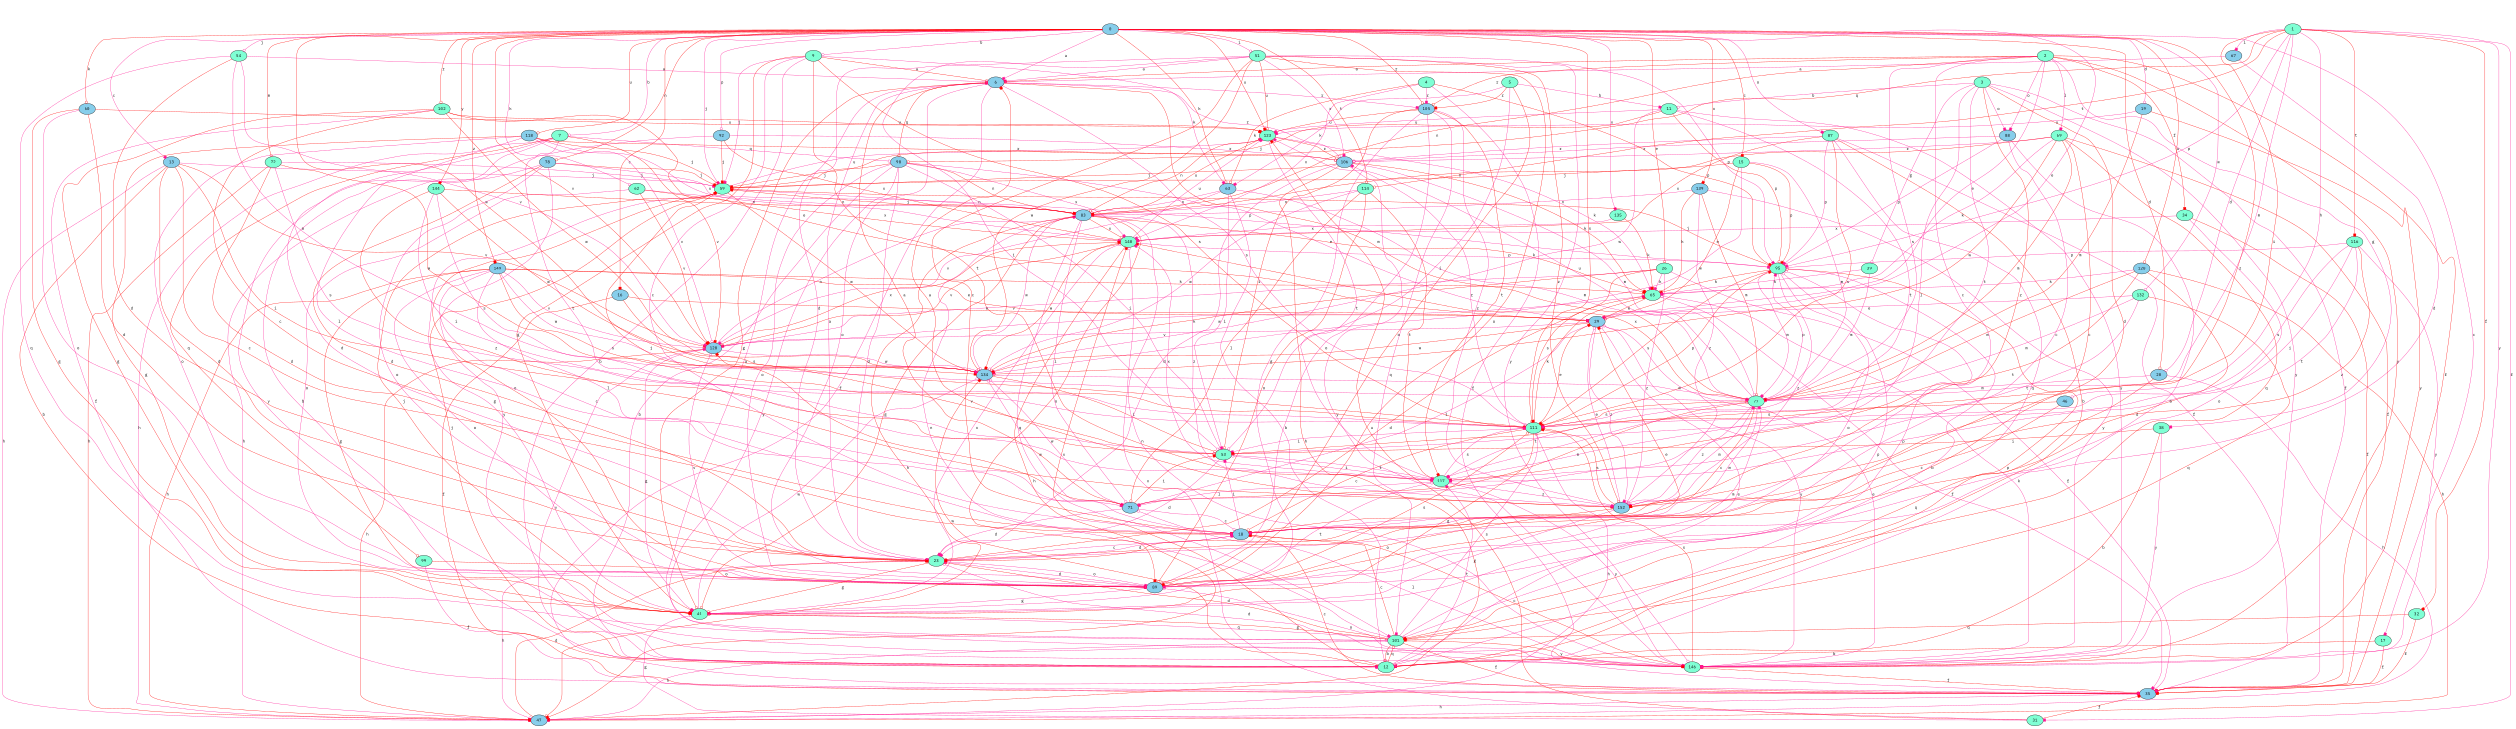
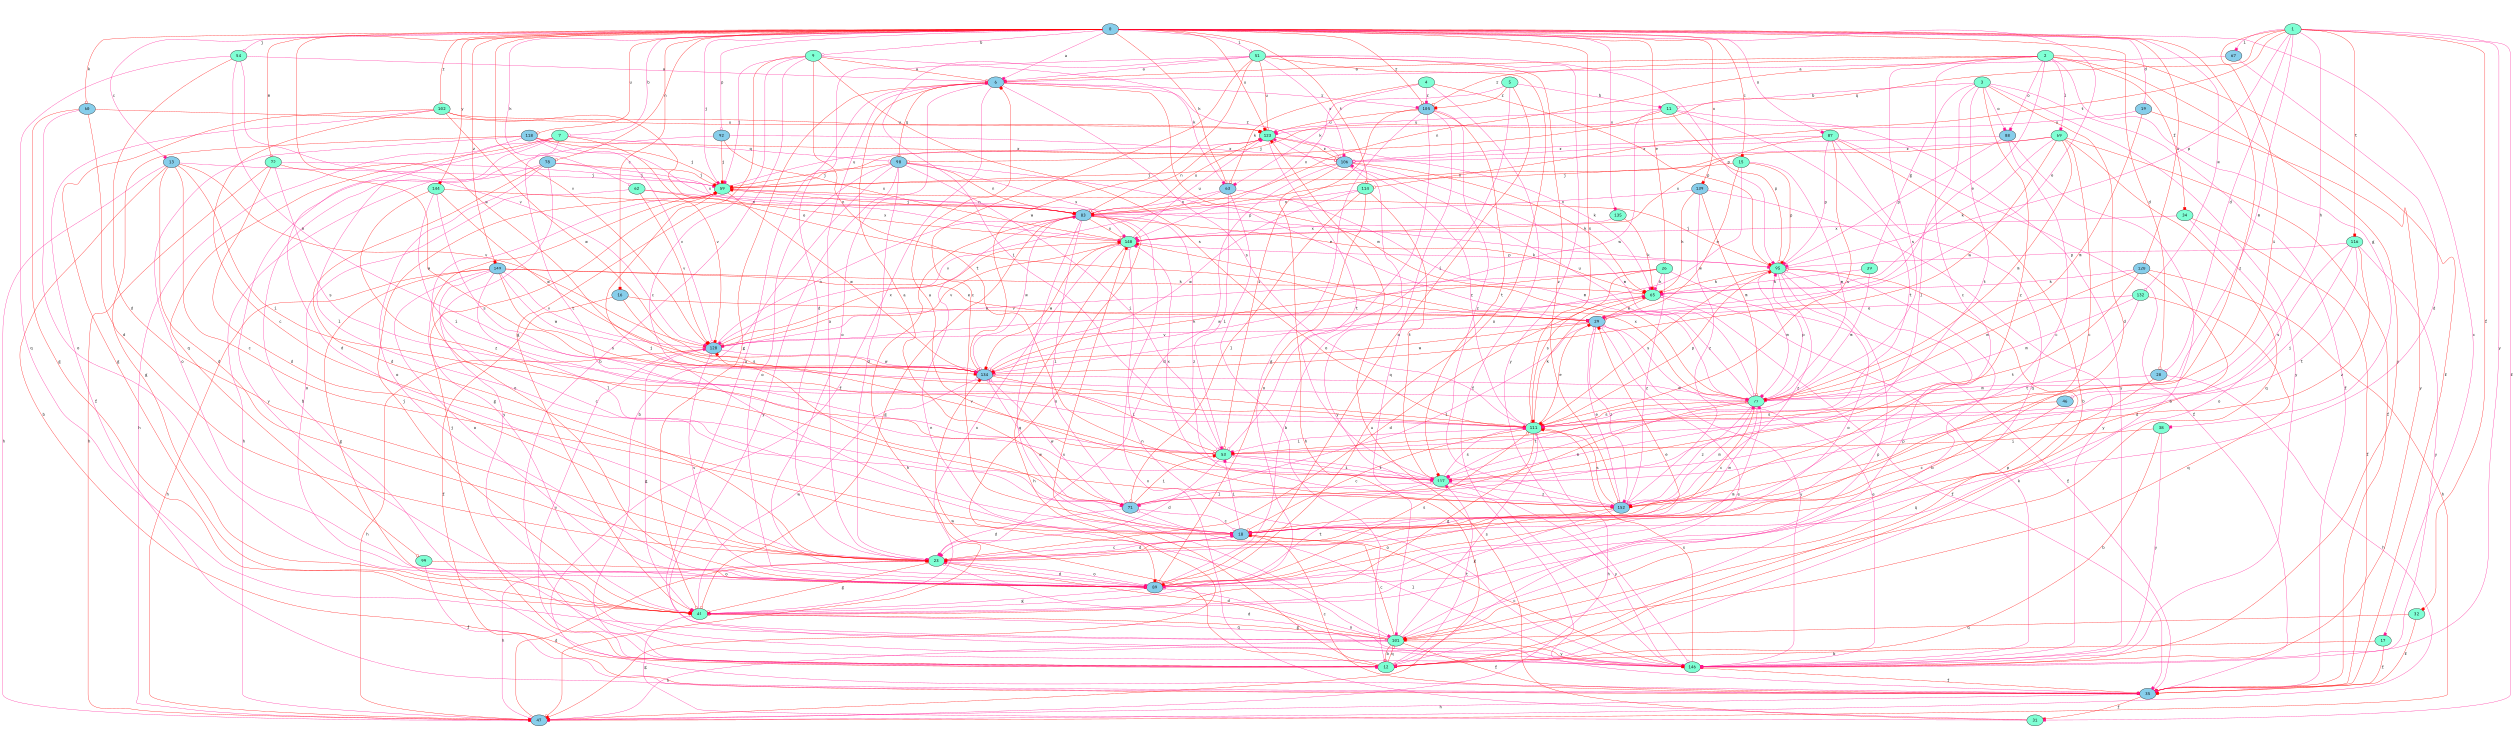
(2090, 707) -> (2090, 712)
